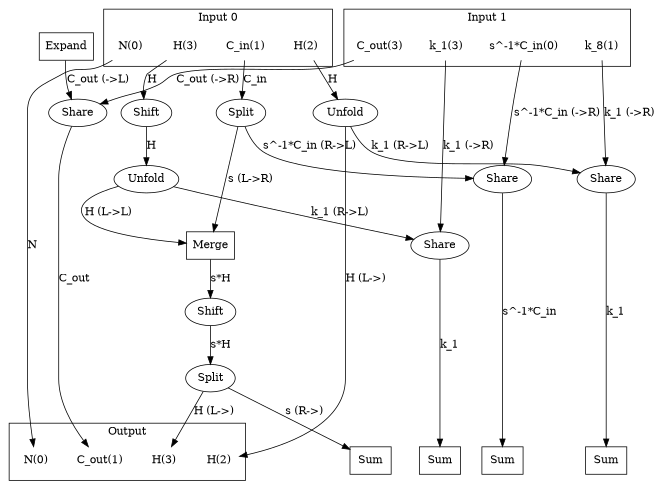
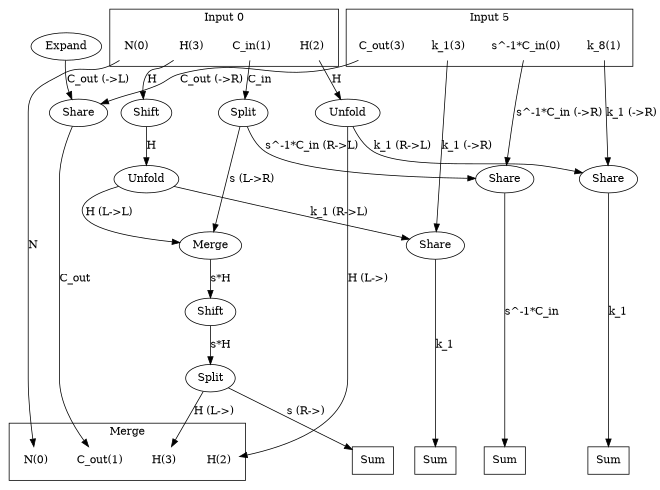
(487, 18) -> (490, 18)
(66, 47) -> (66, 47)
(210, 246) -> (210, 246)
(127, 432) -> (127, 432)
